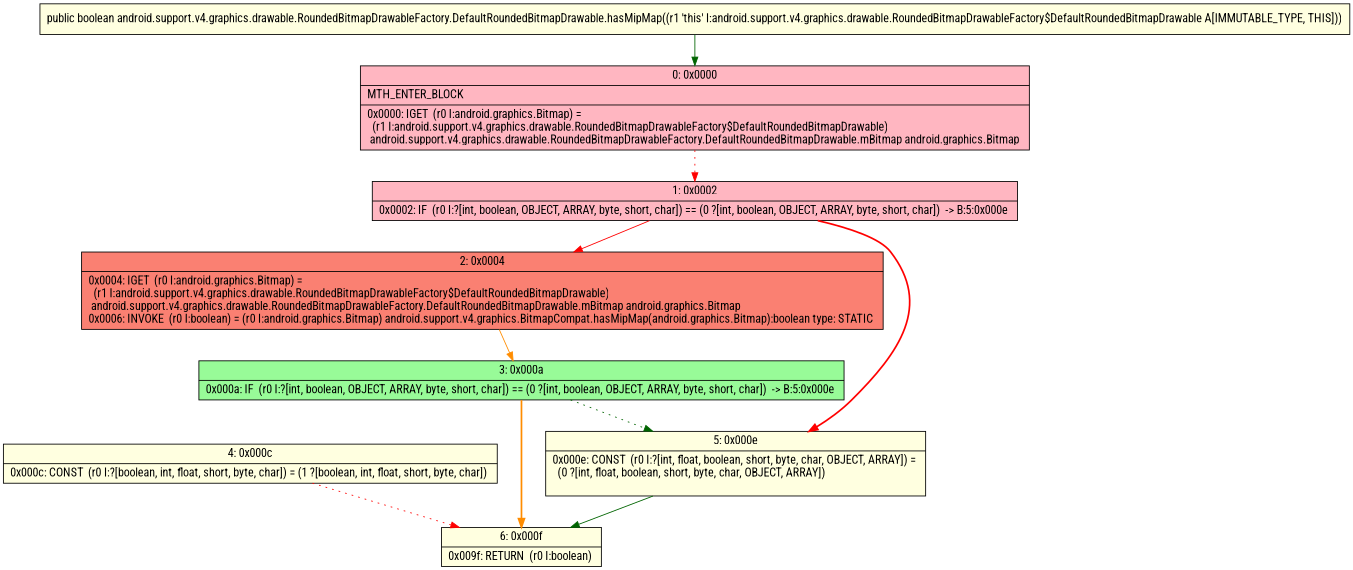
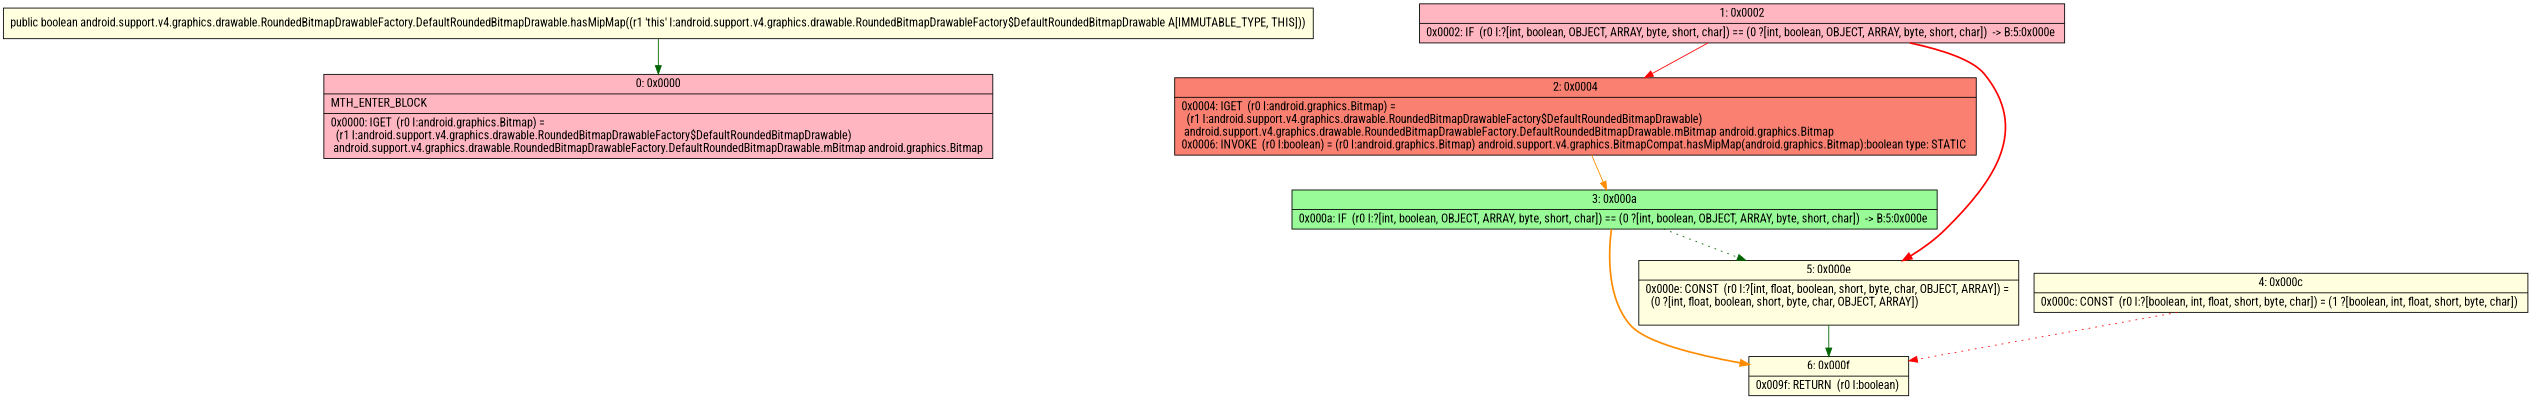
(695, 161) -> none
